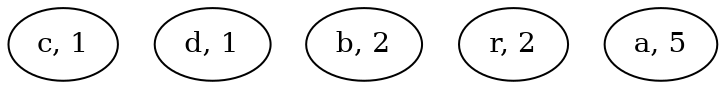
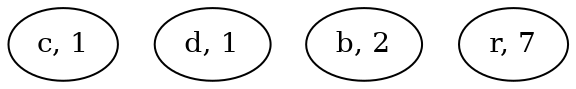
(514, 44) -> (514, 44)
(661, 44) -> none
